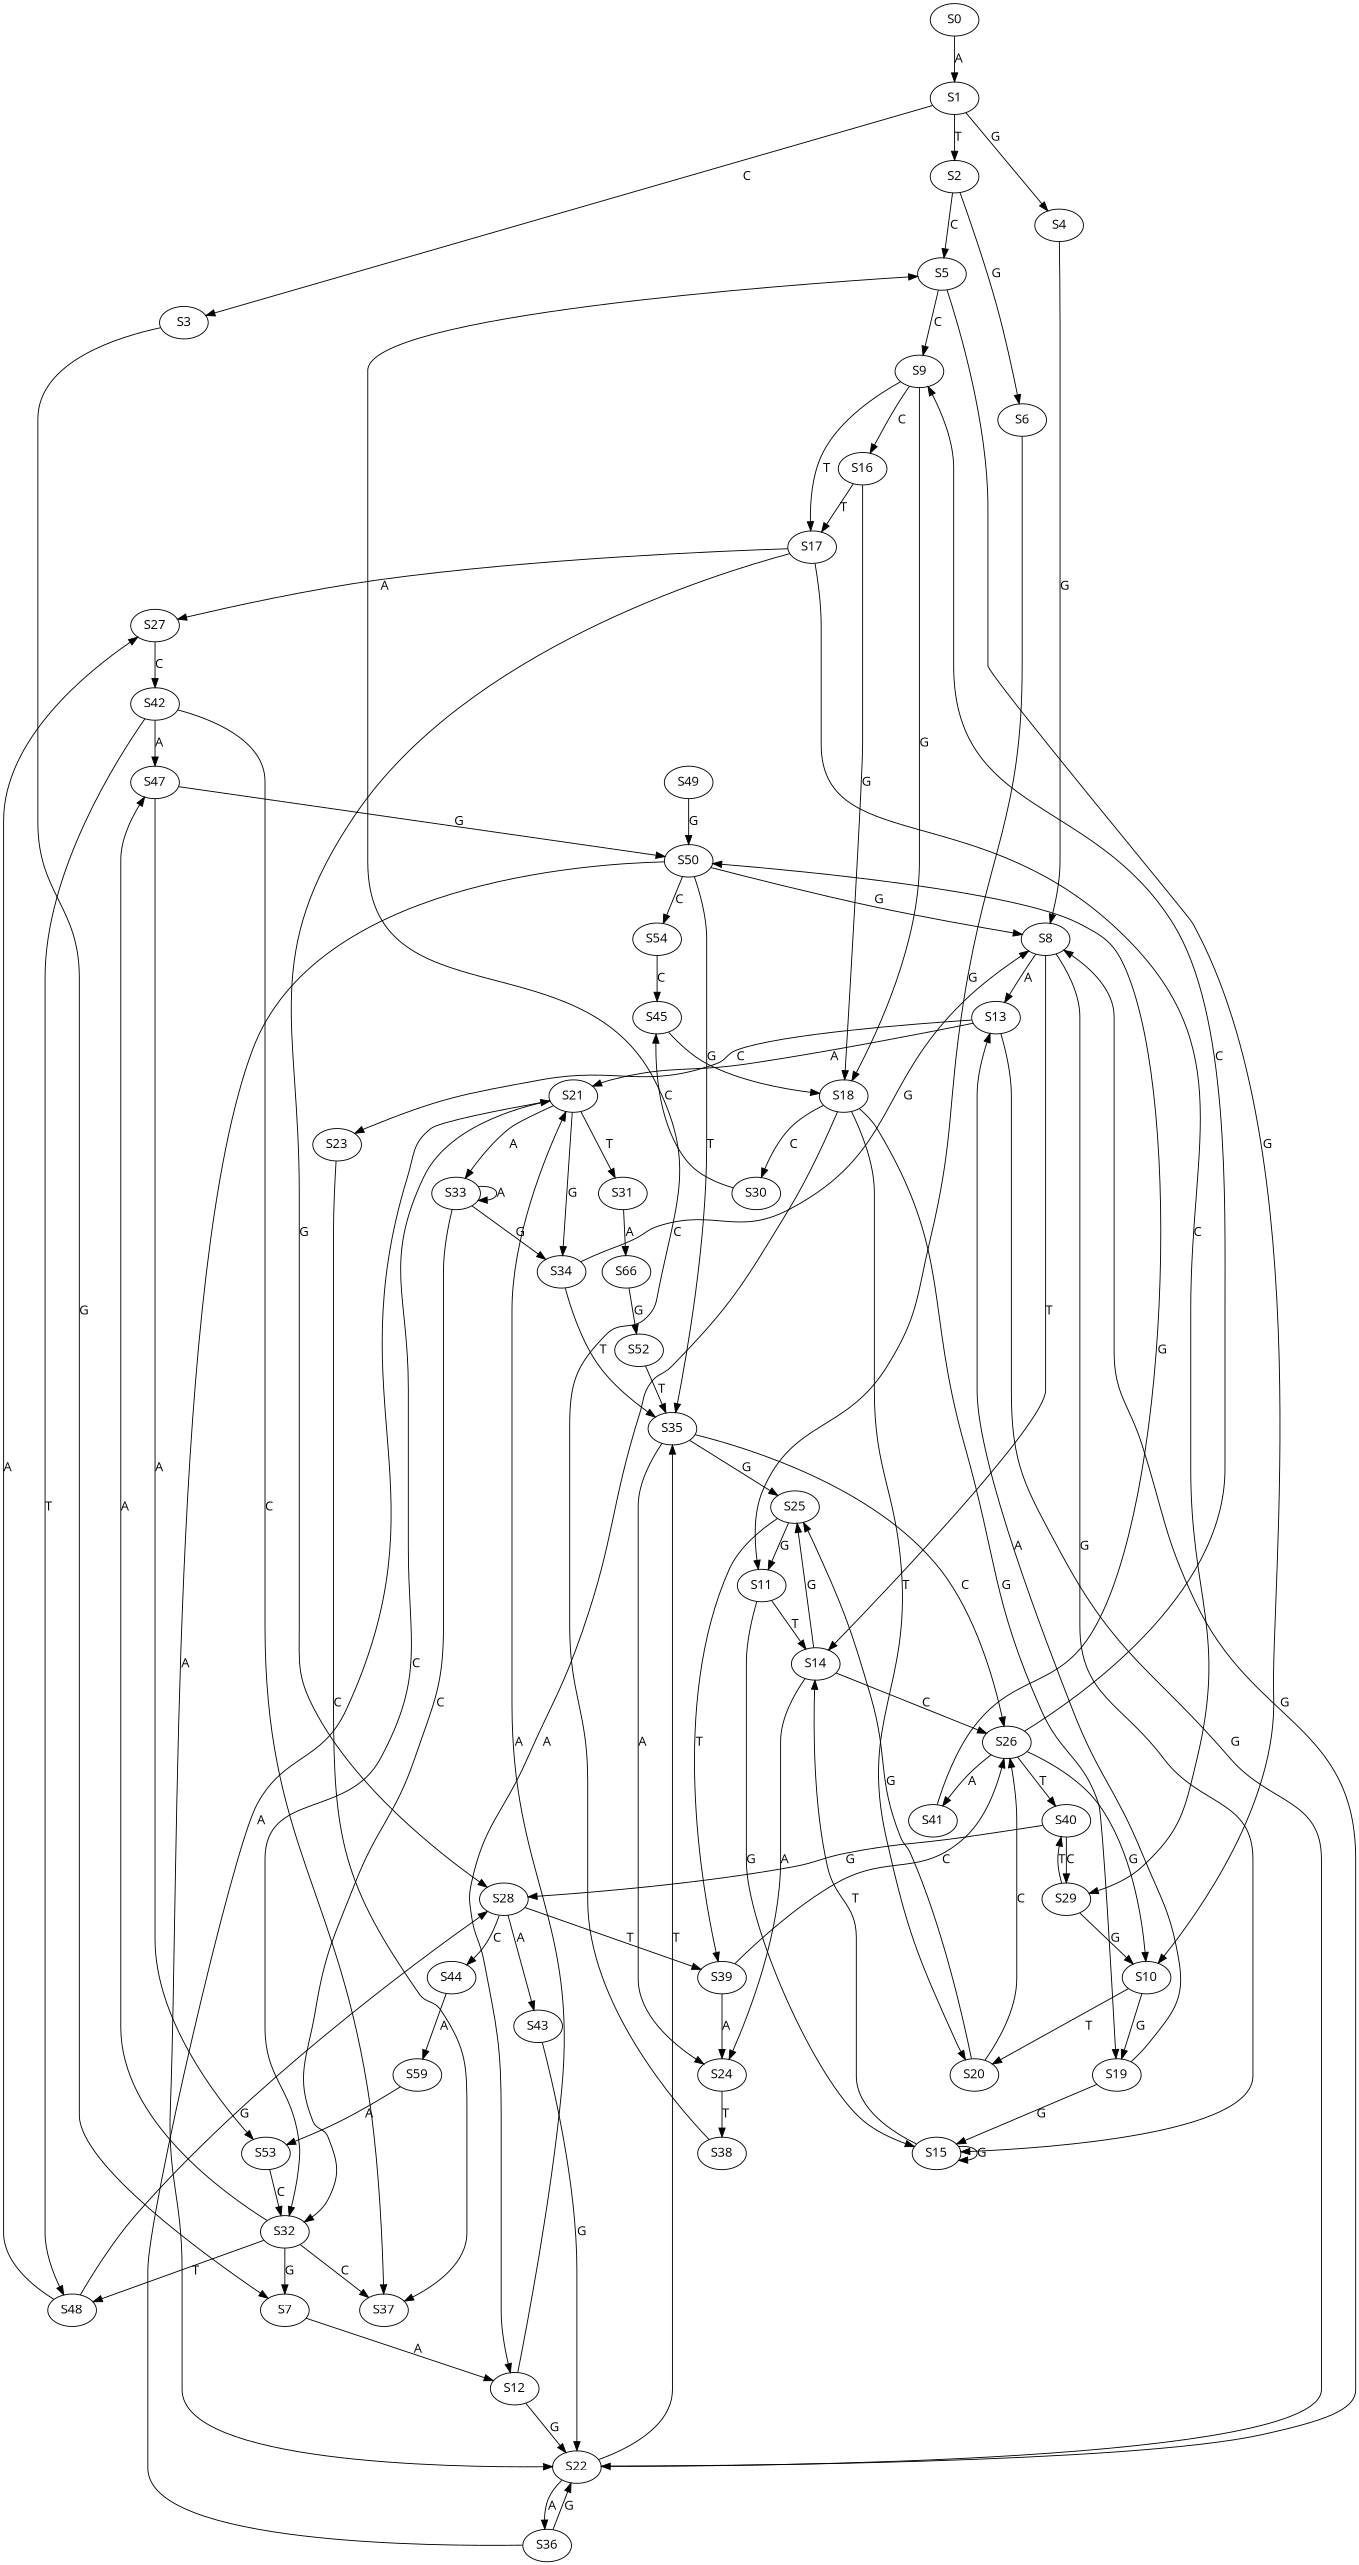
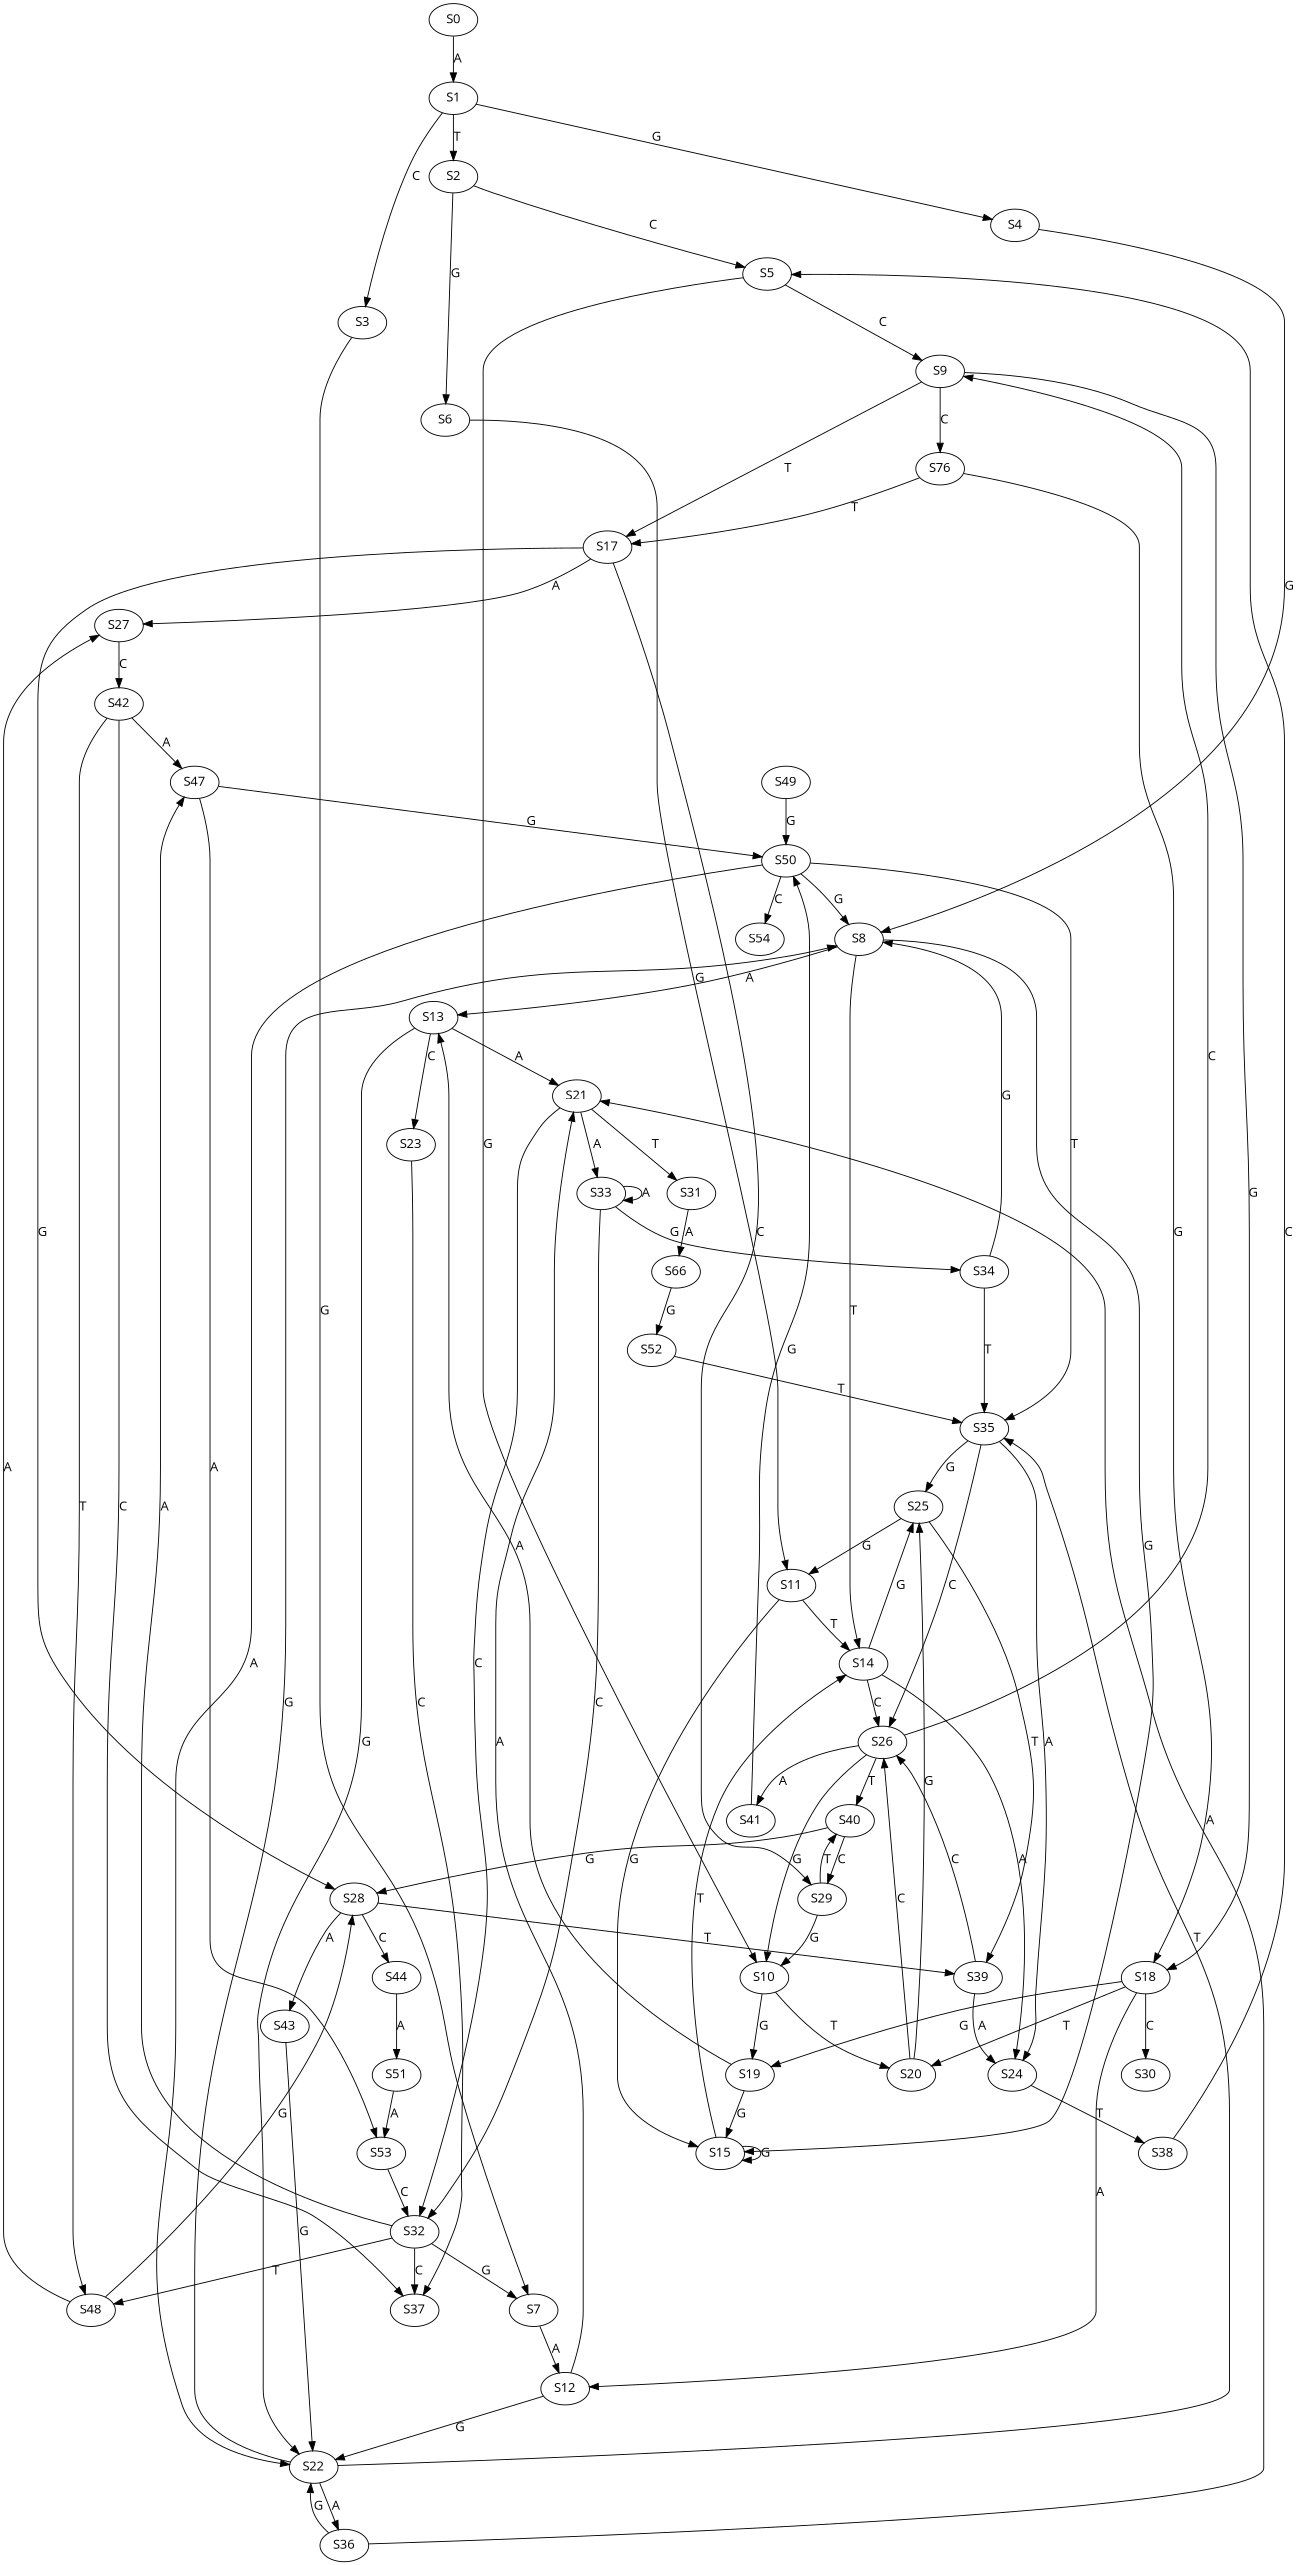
(863, 469) -> (940, 469)
(657, 1018) -> none
(568, 1179) -> none
(417, 2075) -> (397, 2075)
